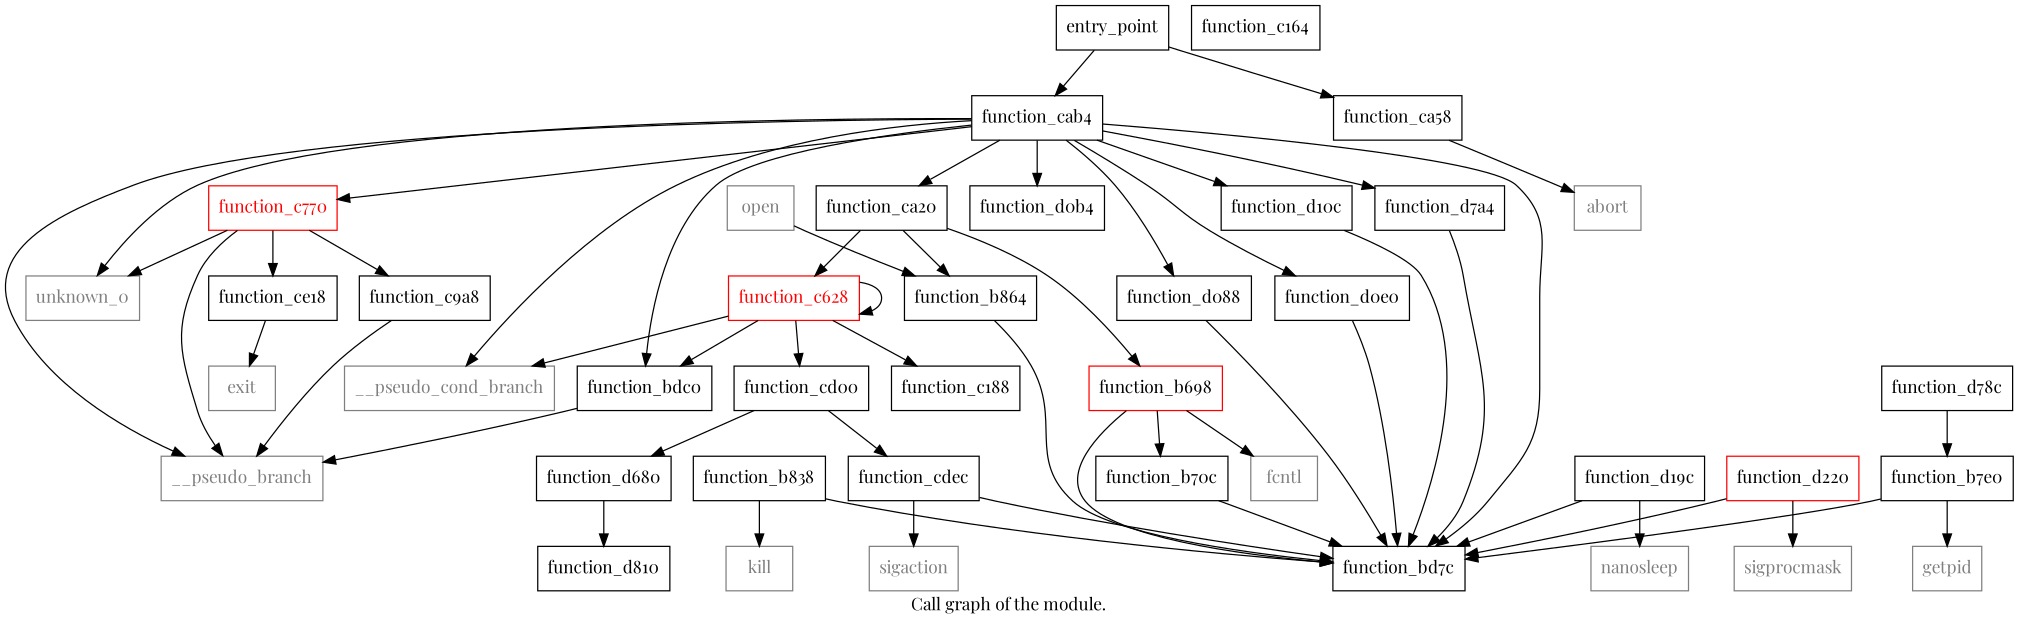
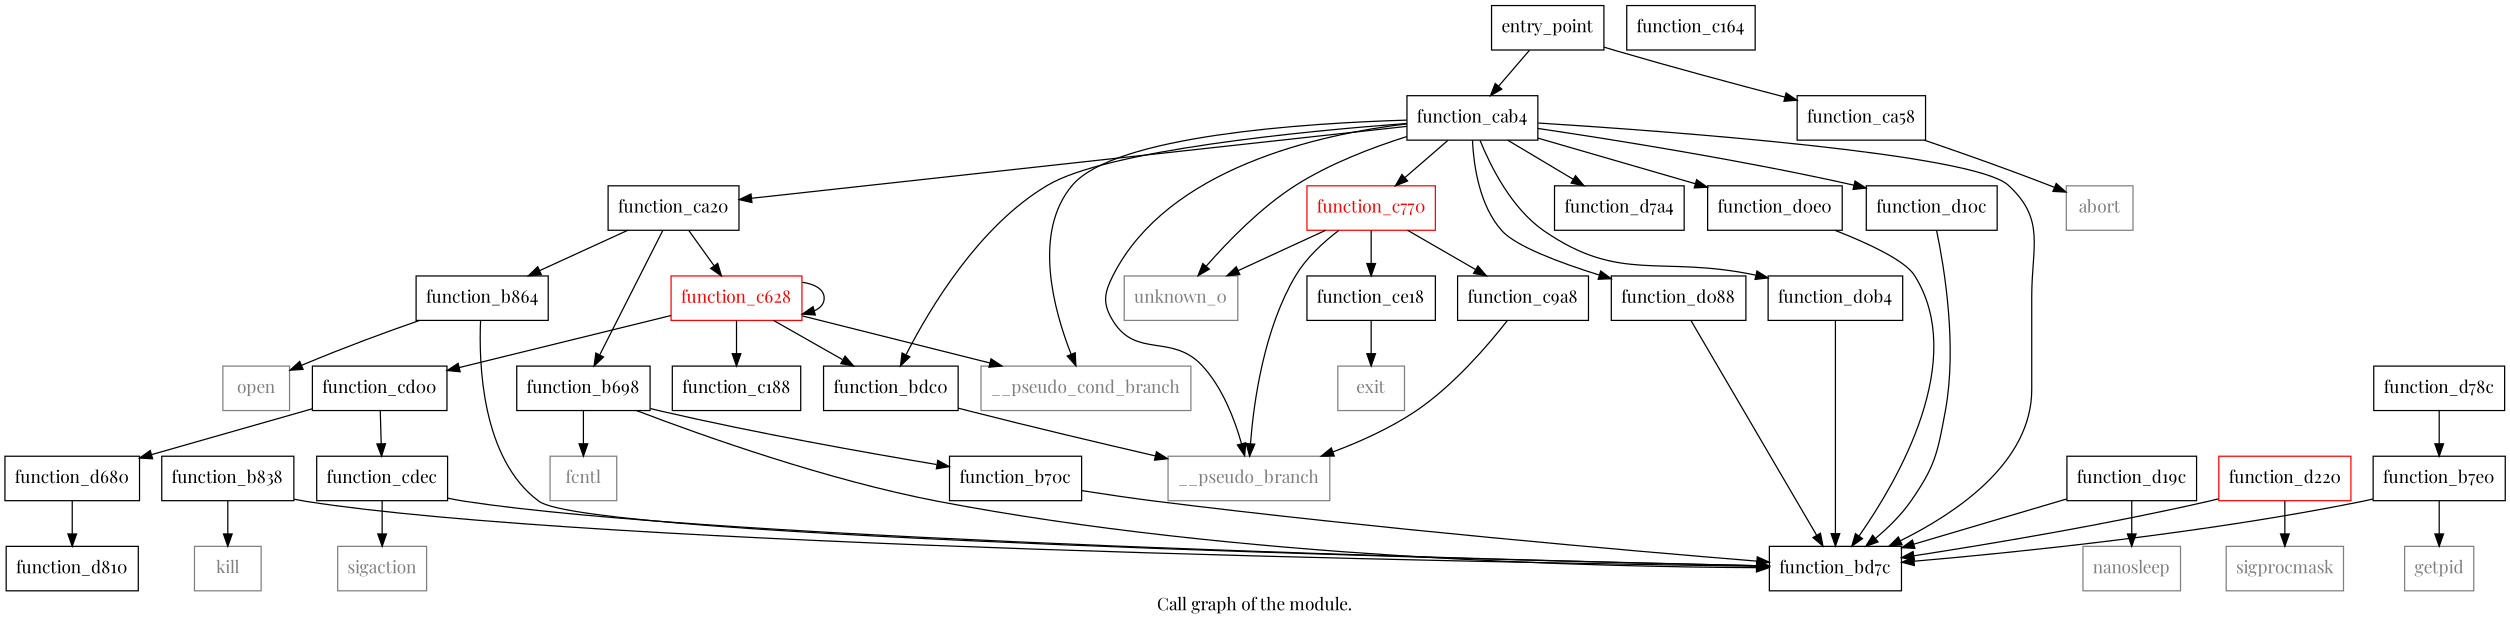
(851, 250) -> (360, 342)
(1156, 388) -> (583, 388)
(1483, 388) -> (1835, 427)
